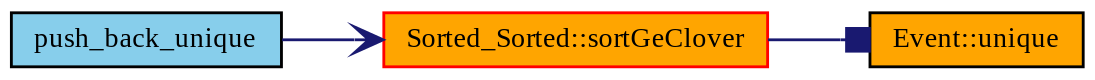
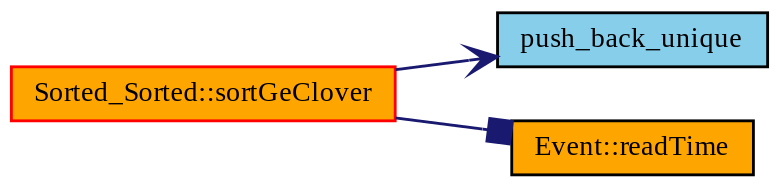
(318, 40) -> (432, 65)
(977, 40) -> (633, 148)
